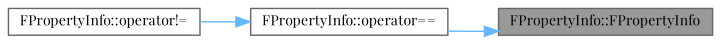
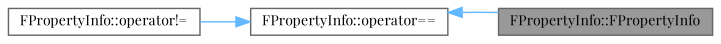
(466, 31) -> (481, 12)
